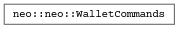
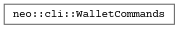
(89, 14) -> (89, 14)
